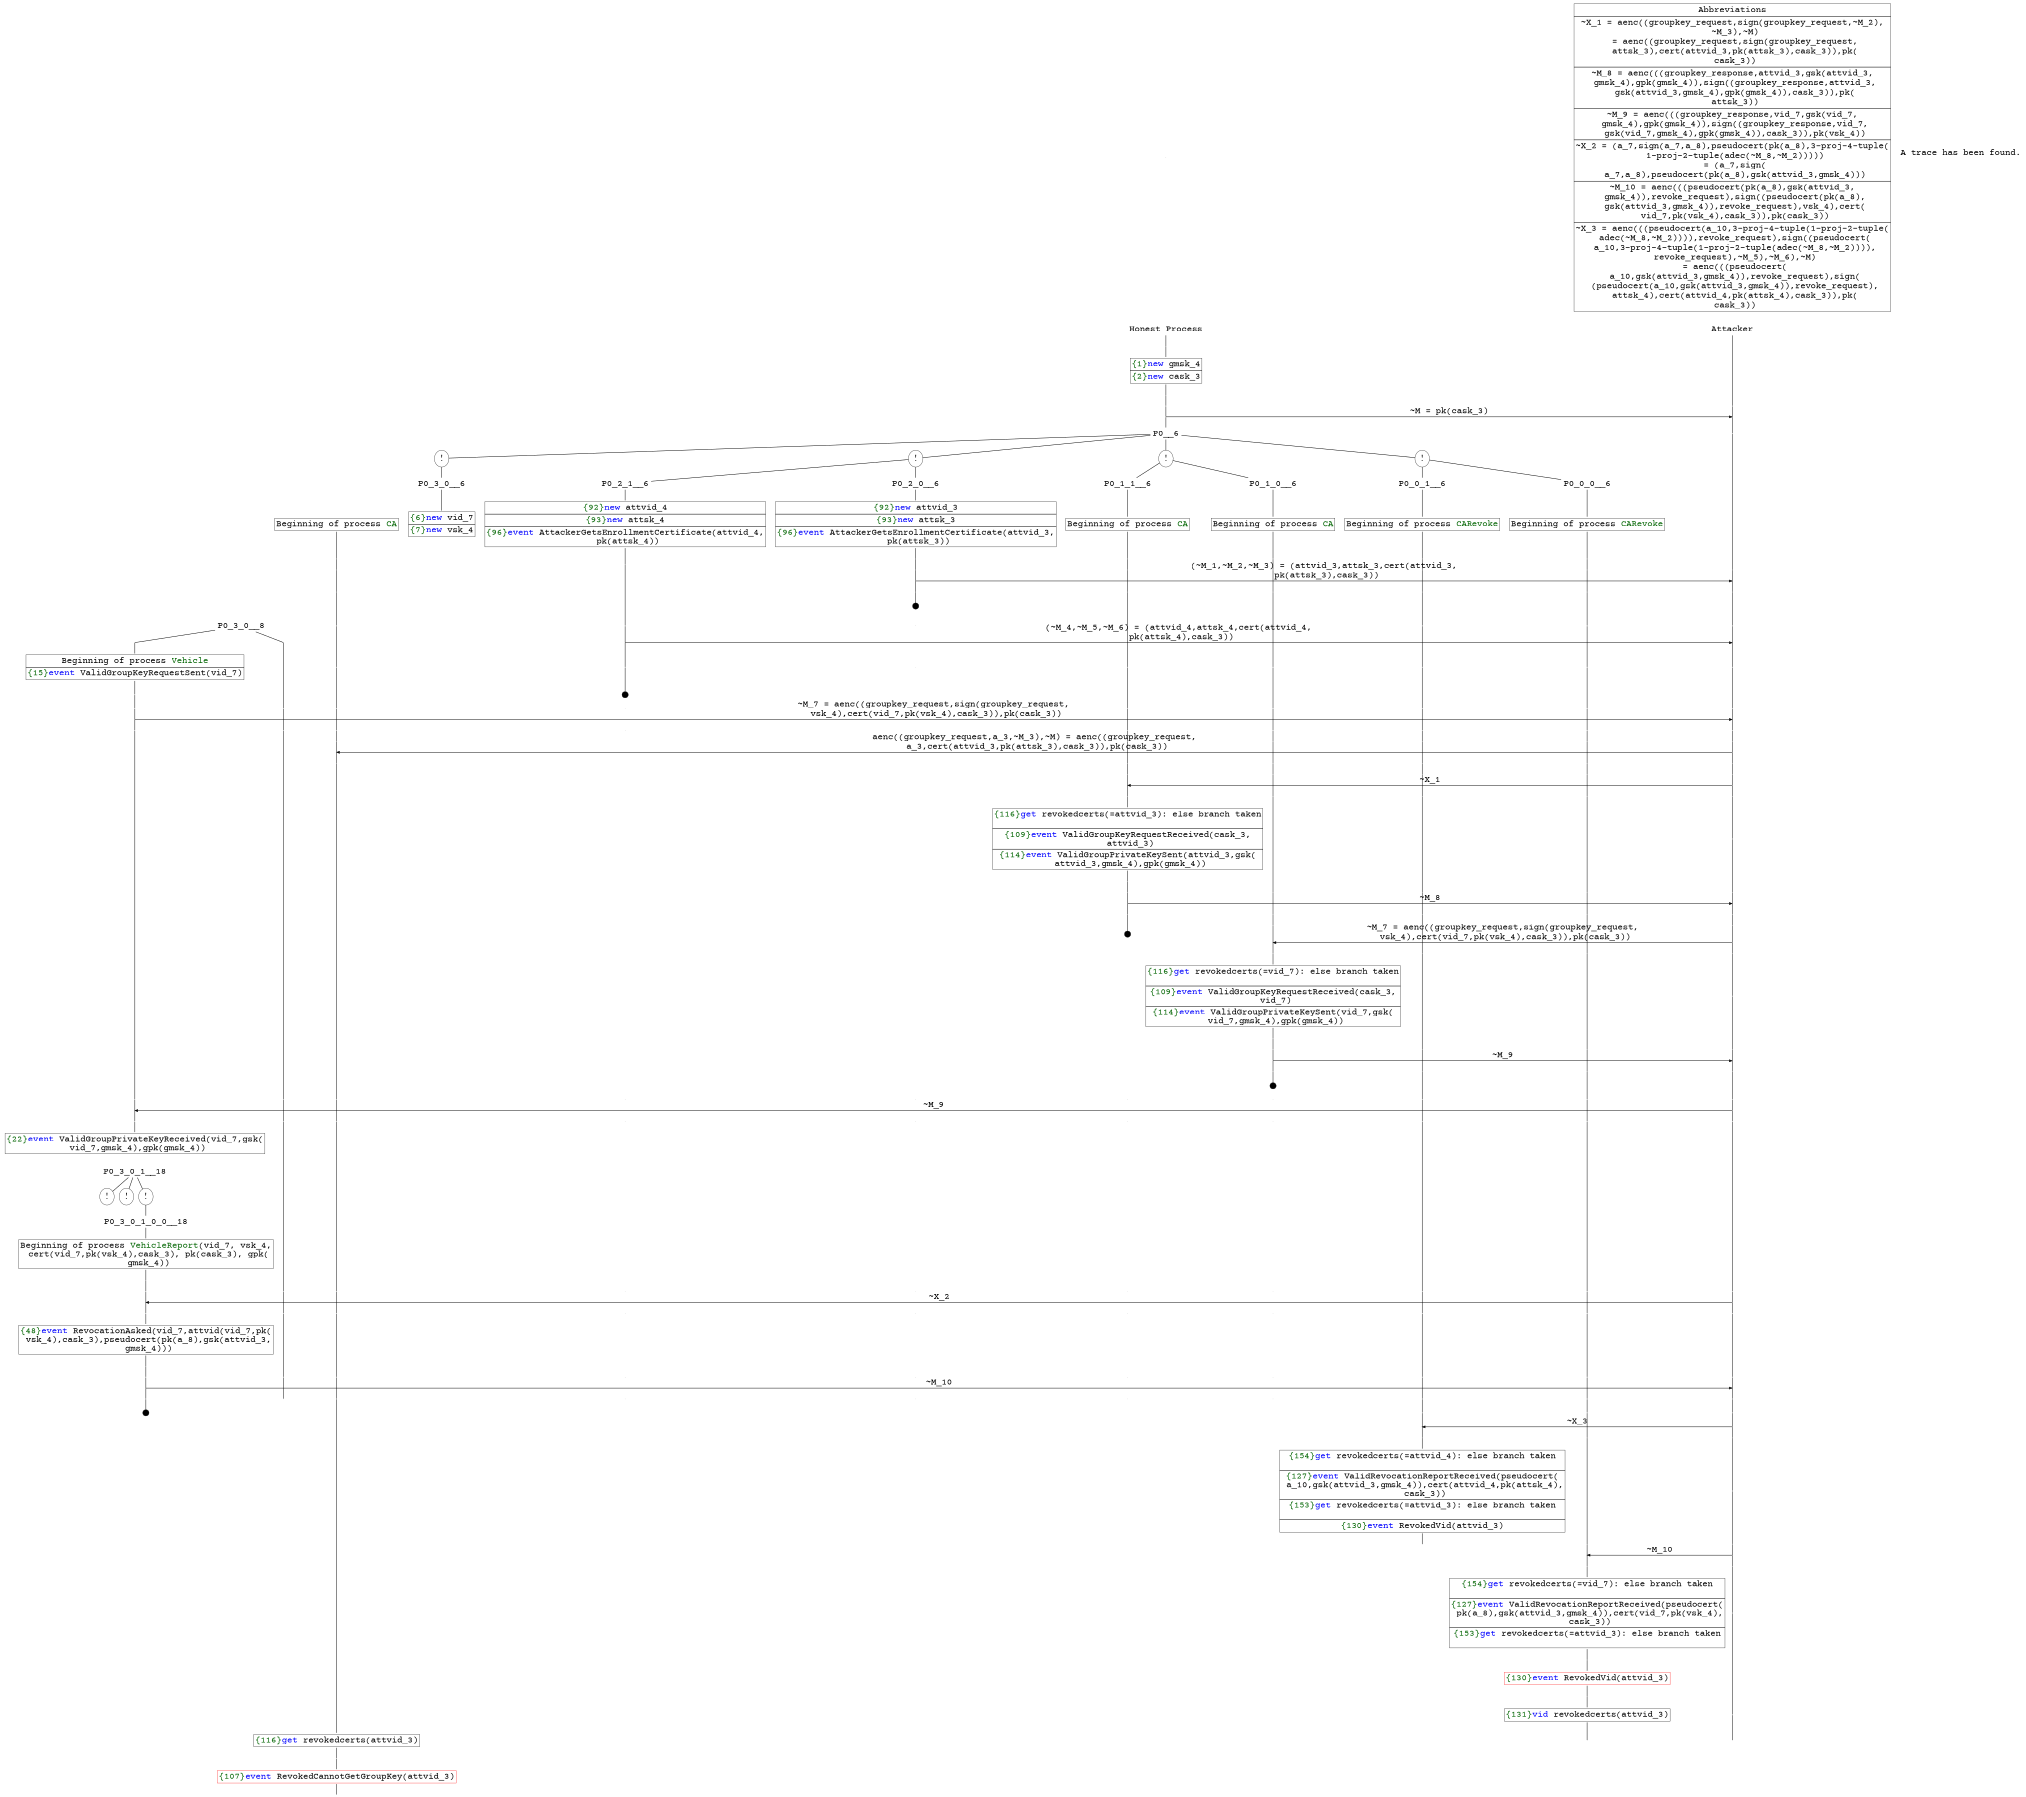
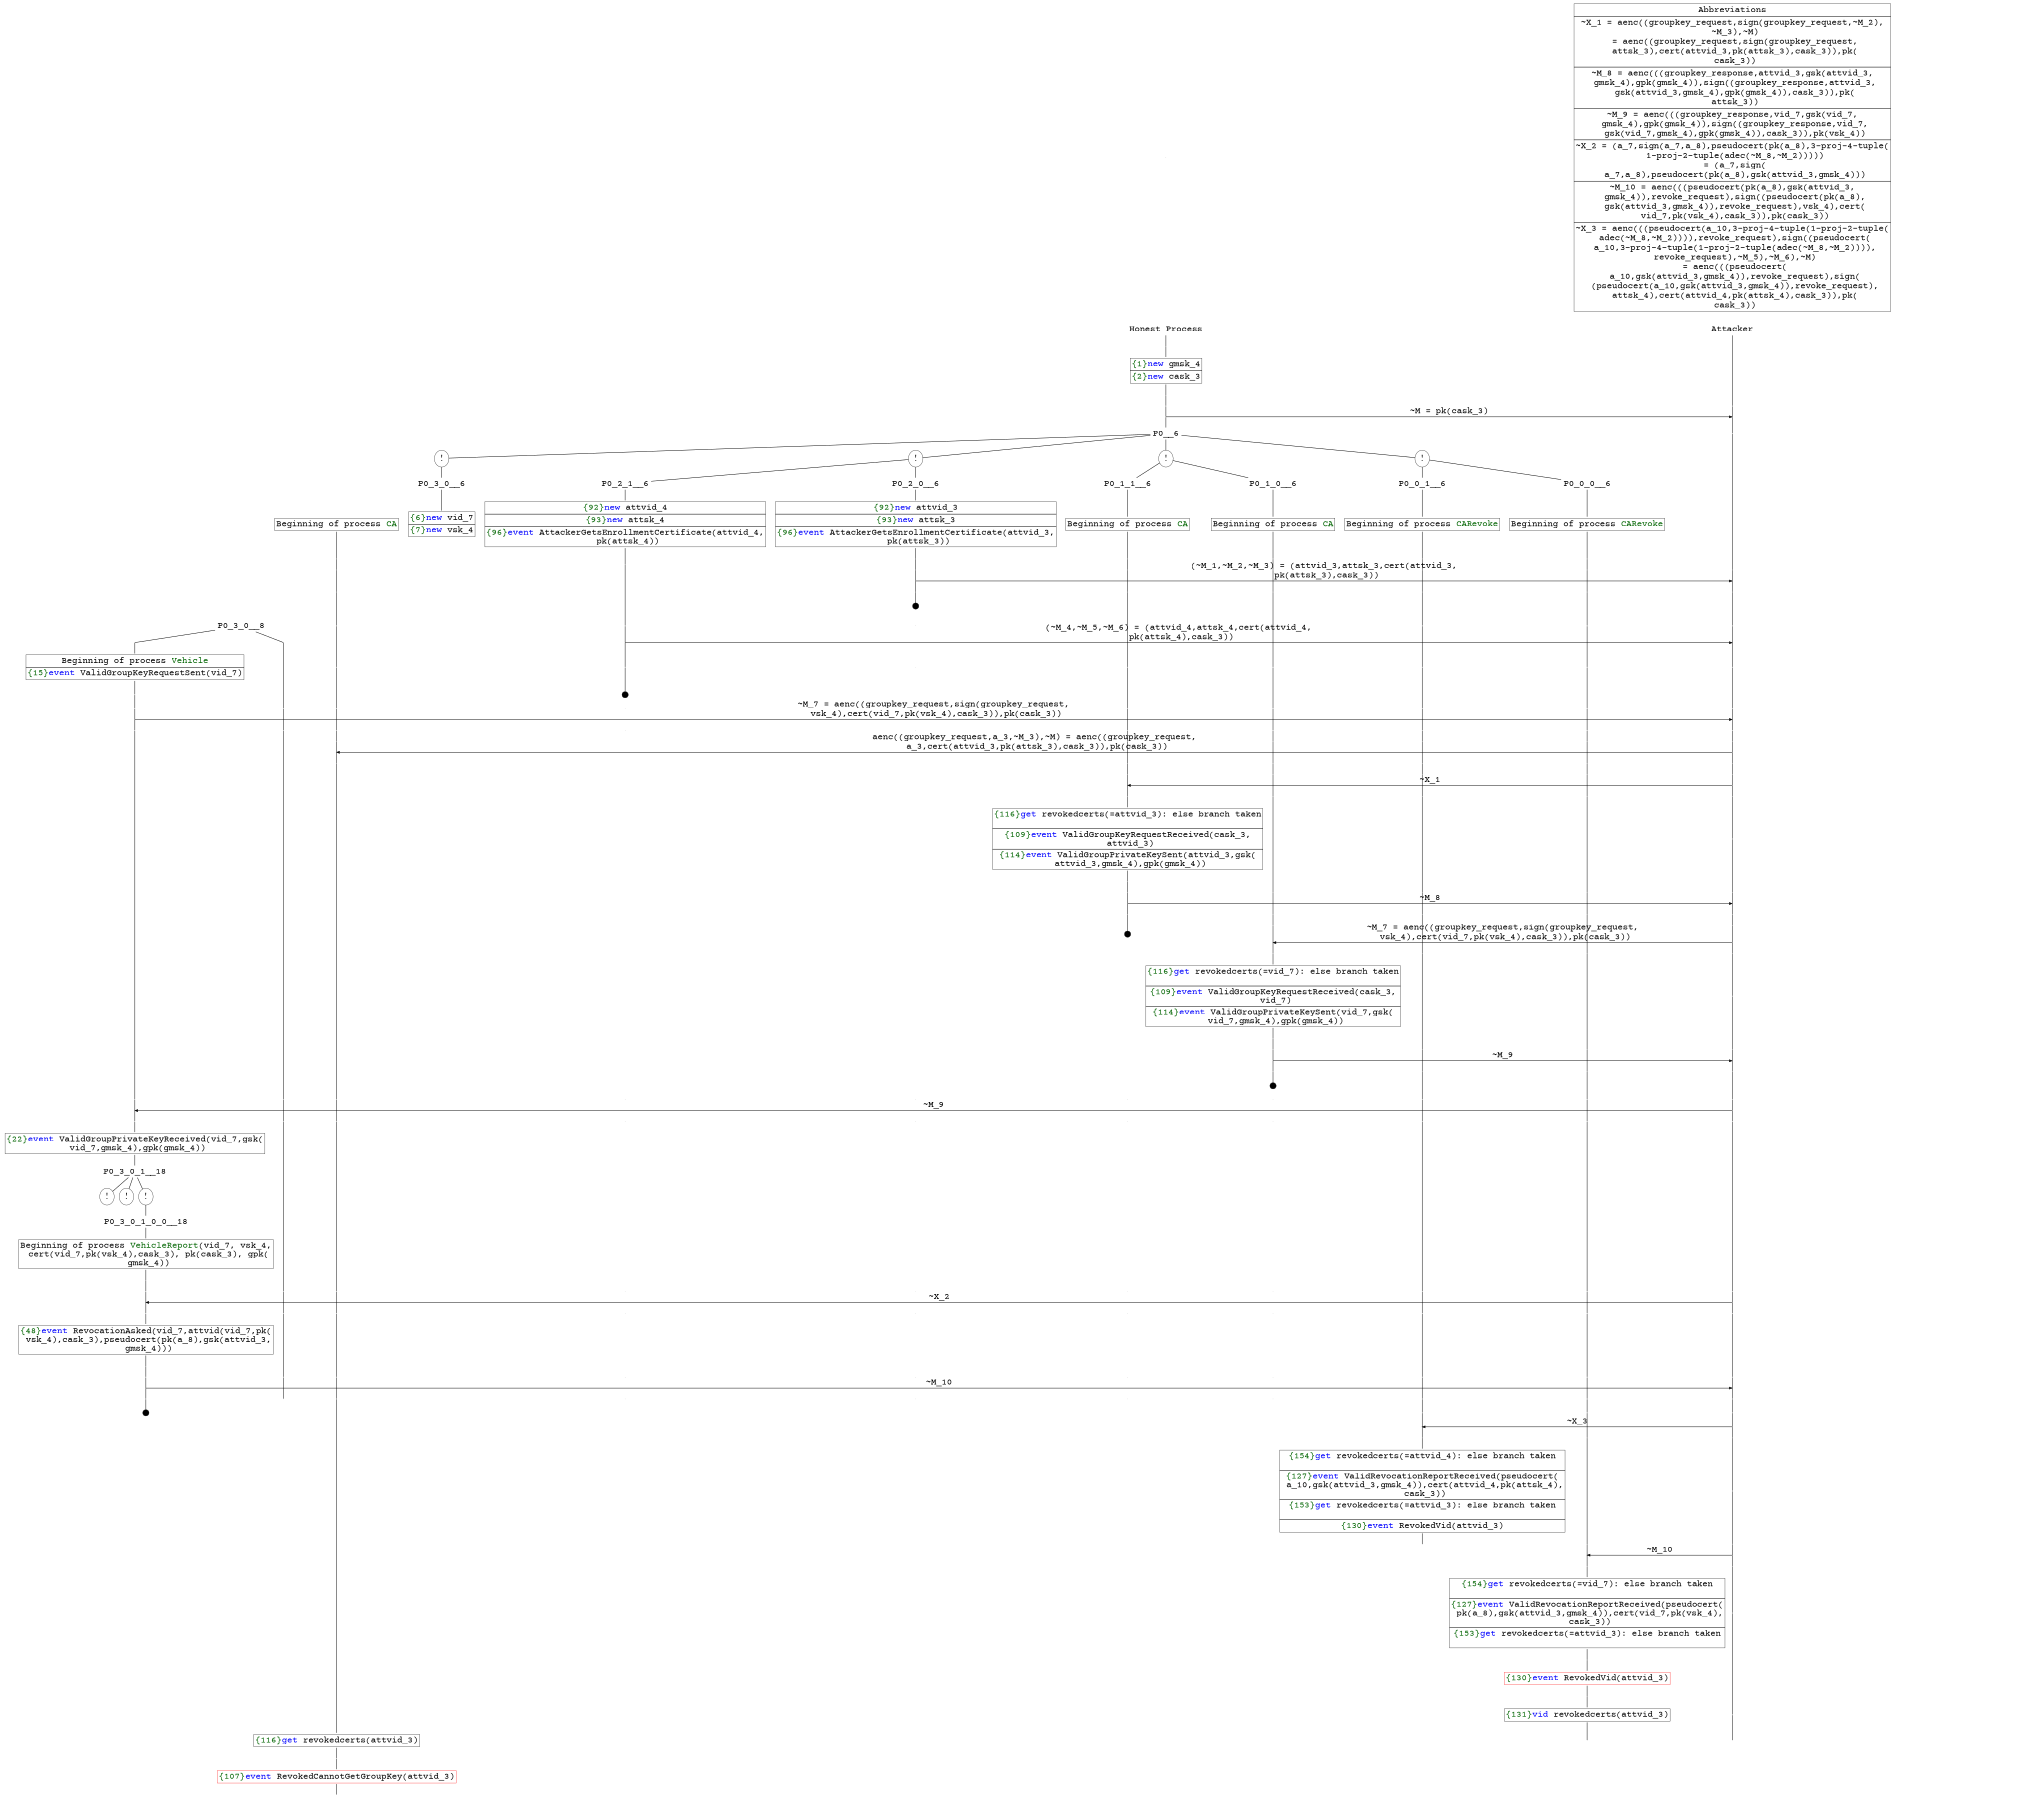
(1961, 158) -> none
none -> (135, 1160)
